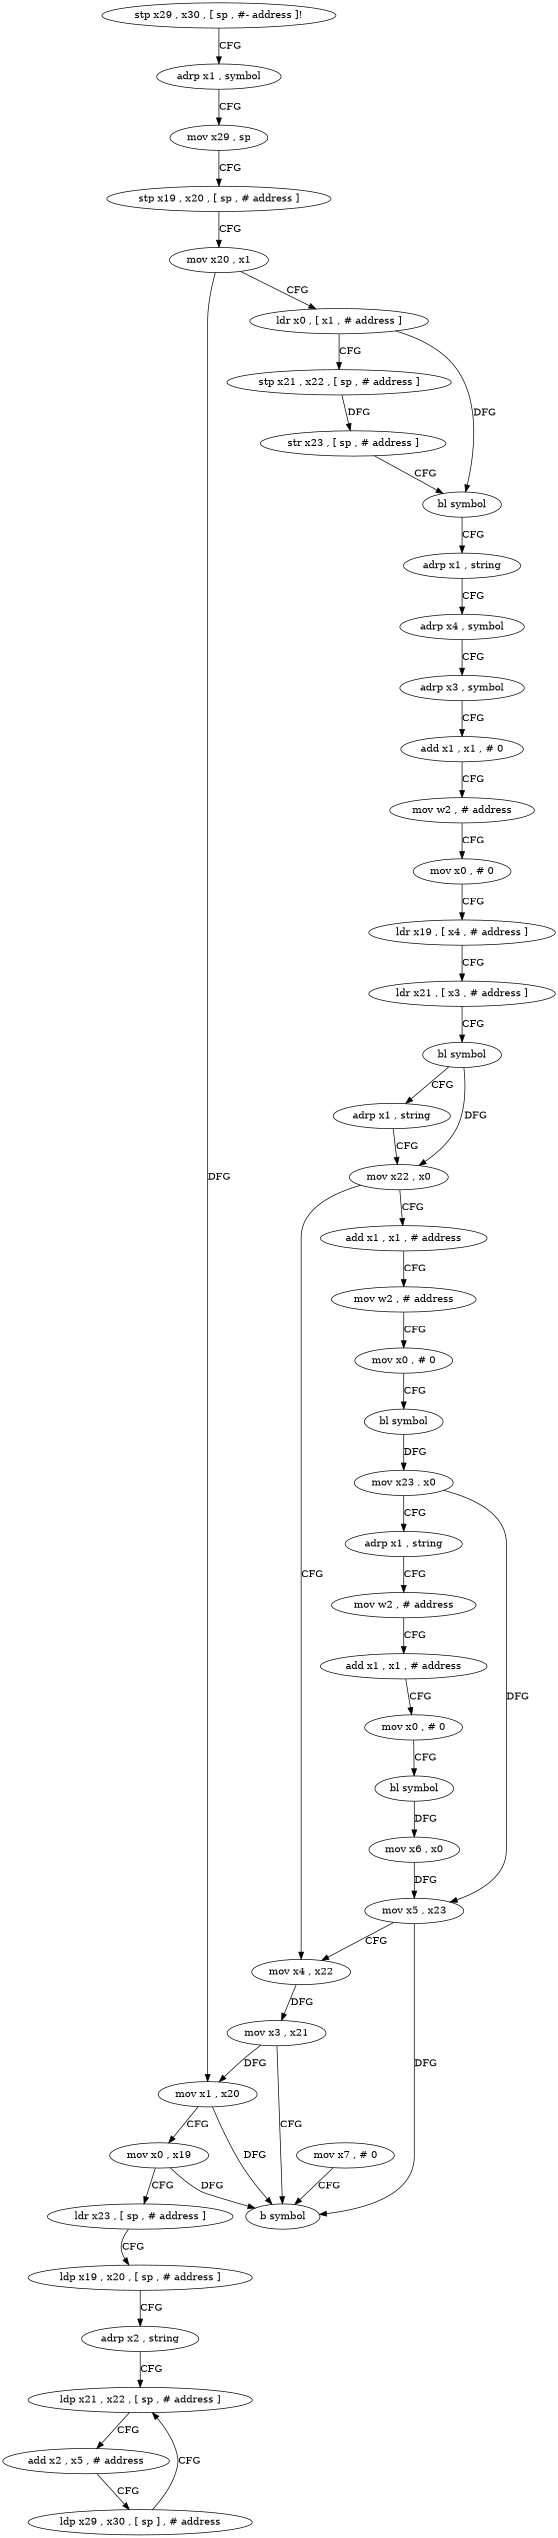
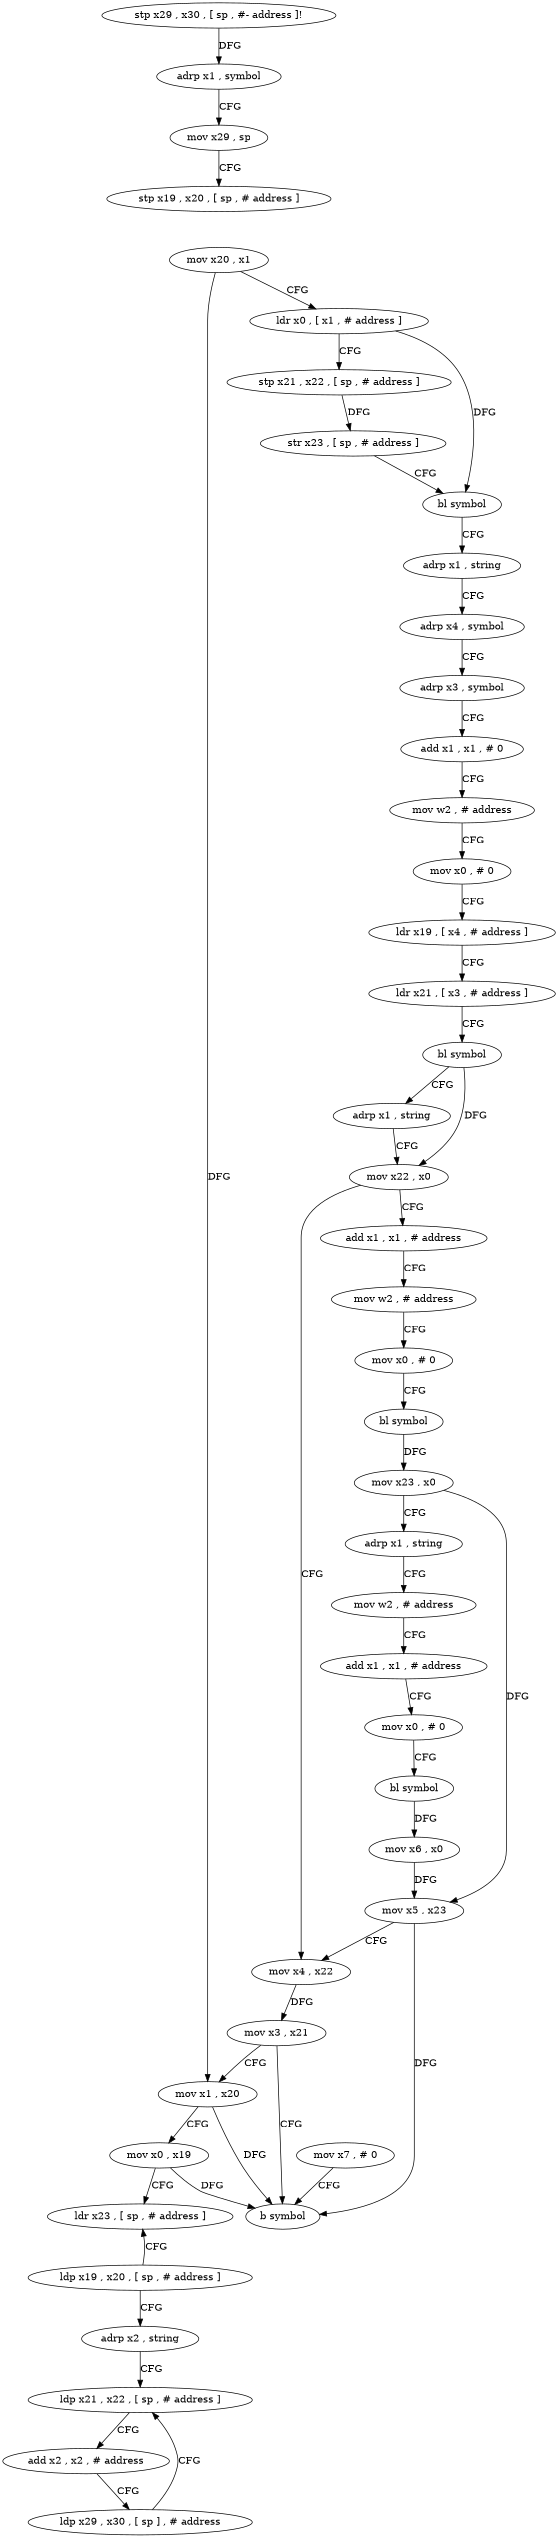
(230, 46) -> (230, 46)
(219, 226) -> none
(255, 2064) -> (255, 2064)
(121, 2244) -> (145, 2251)
(86, 2461) -> (86, 2461)
